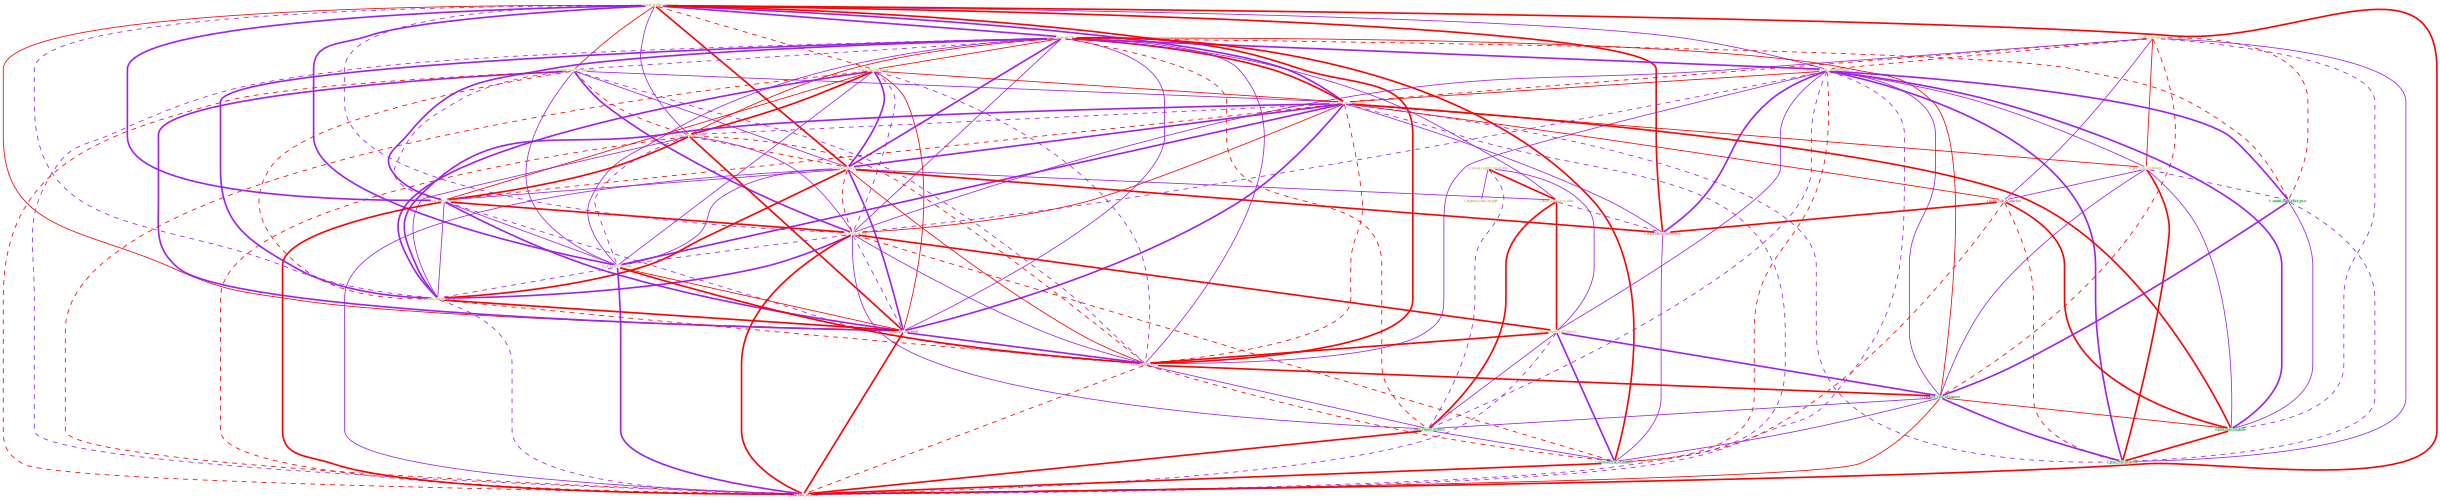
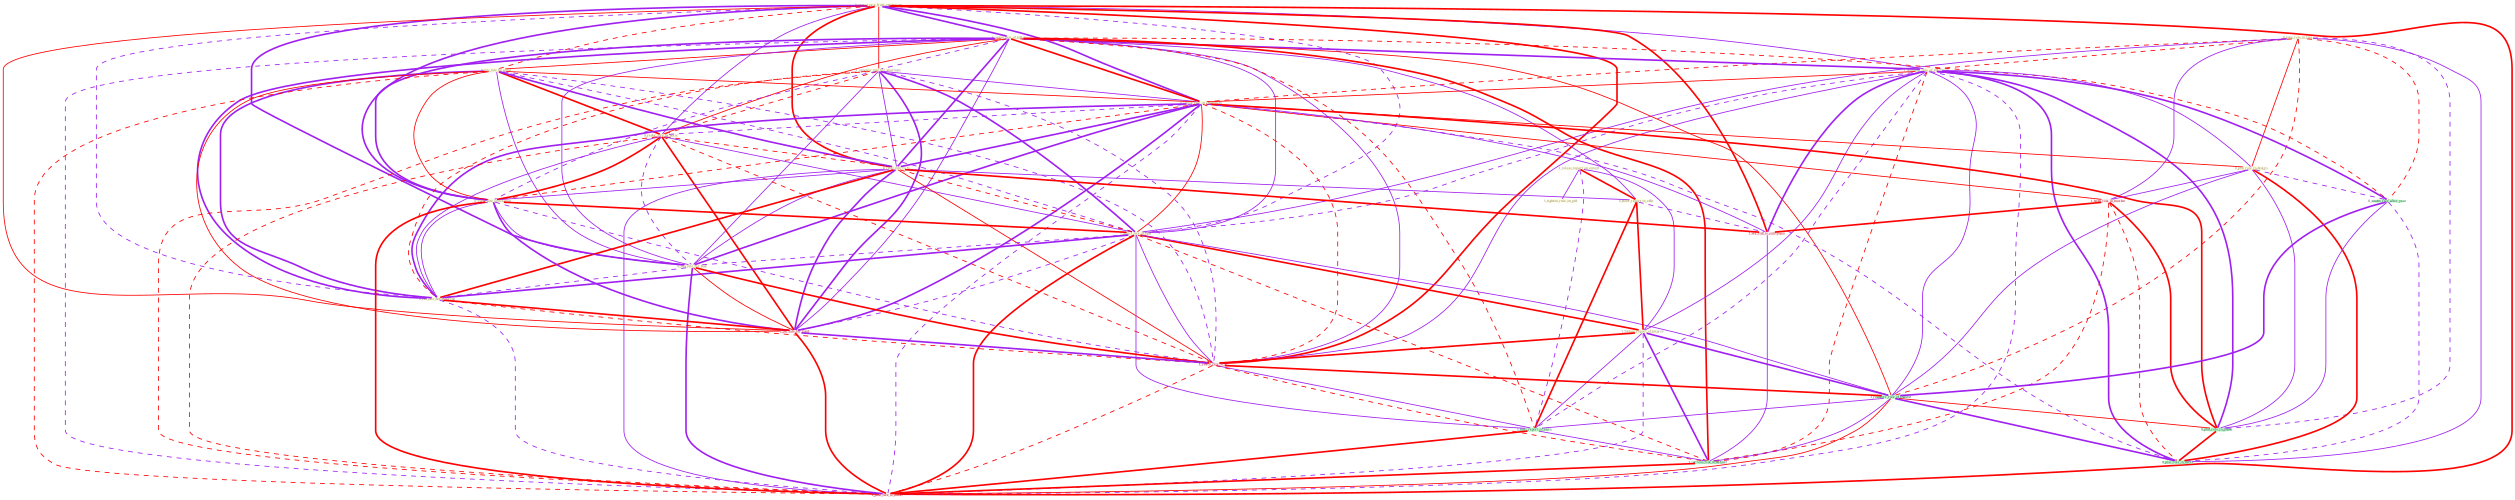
(2288, 201) -> (2388, 201)
none -> (1519, 299)
